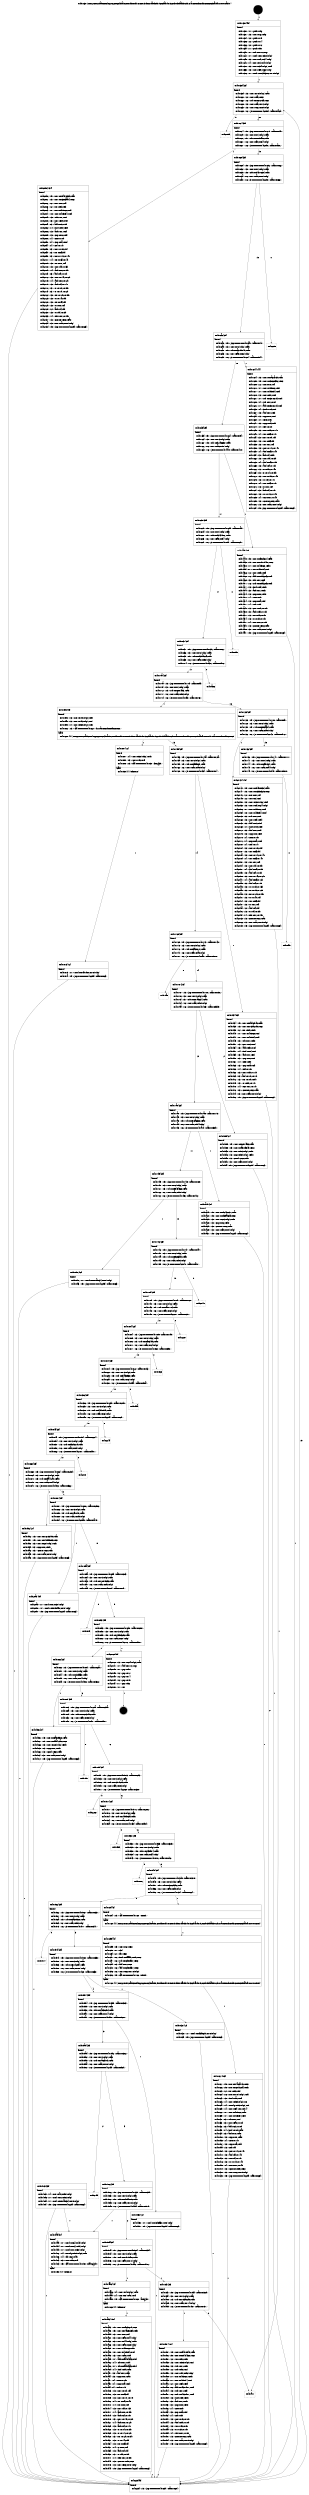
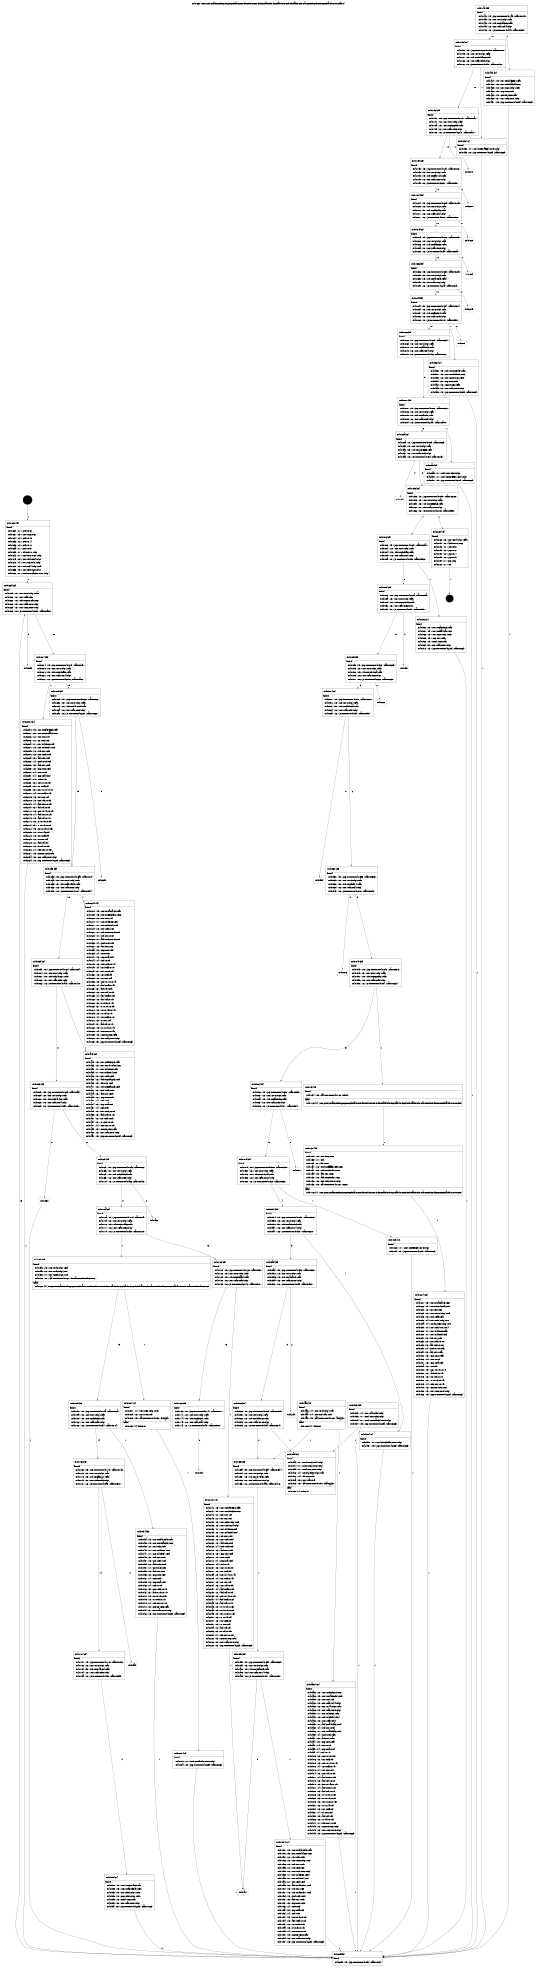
(196, 1056) -> none
(47, 1507) -> (454, 341)
(294, 1607) -> (29, 1711)
(126, 2274) -> (295, 1447)
